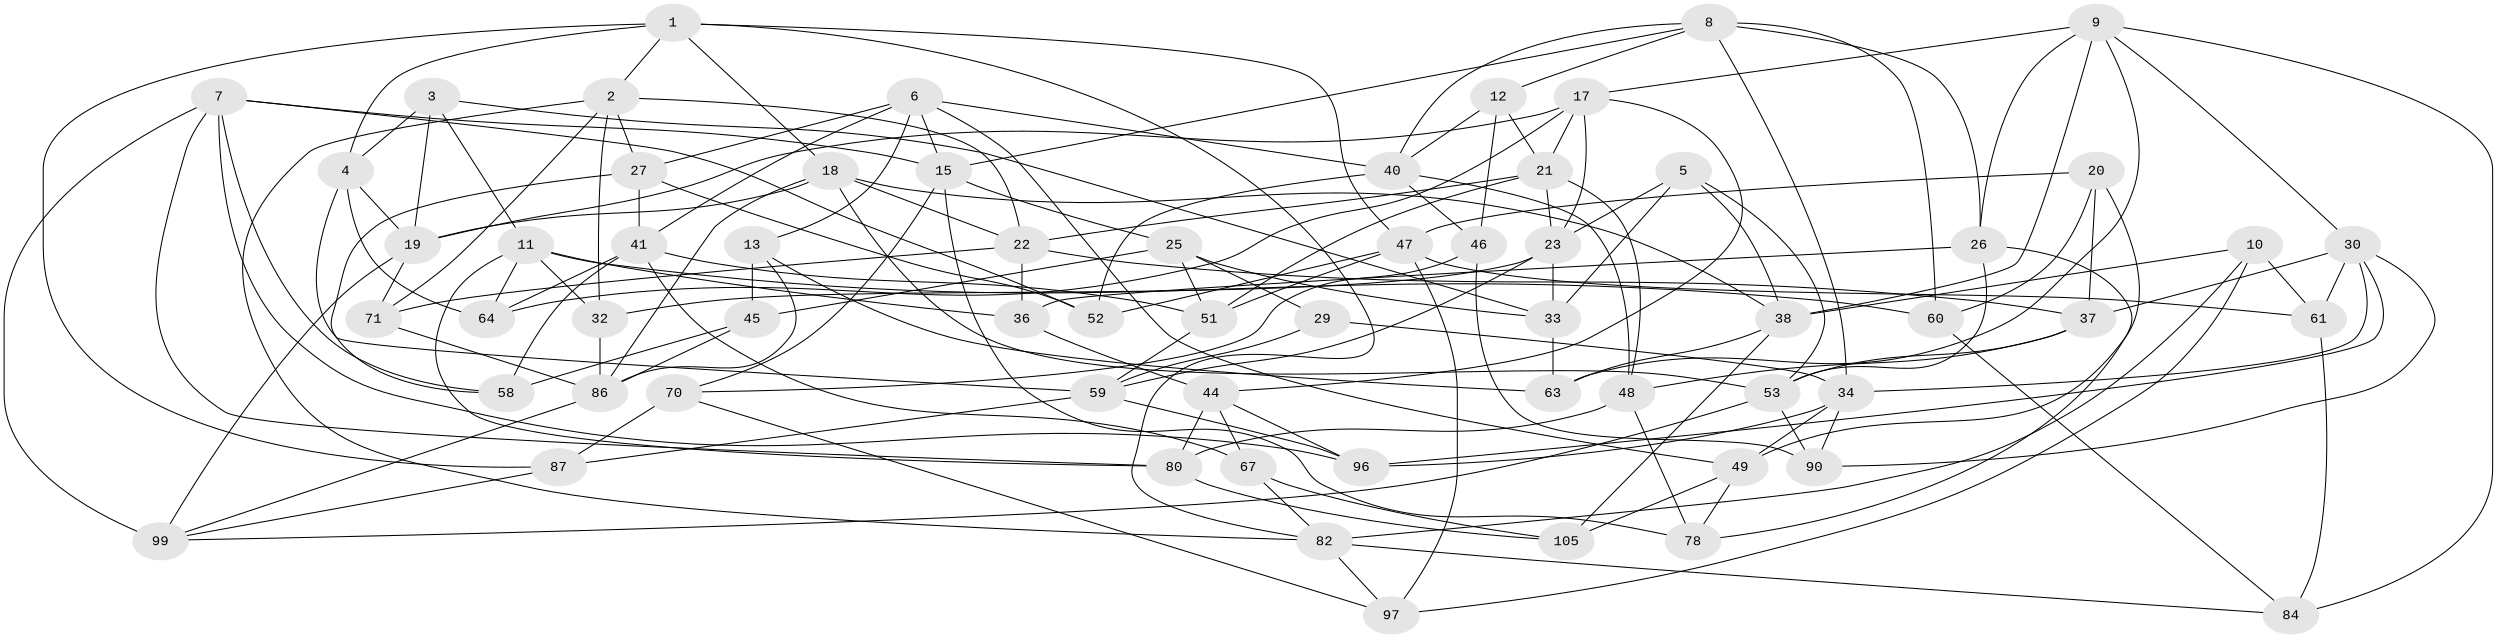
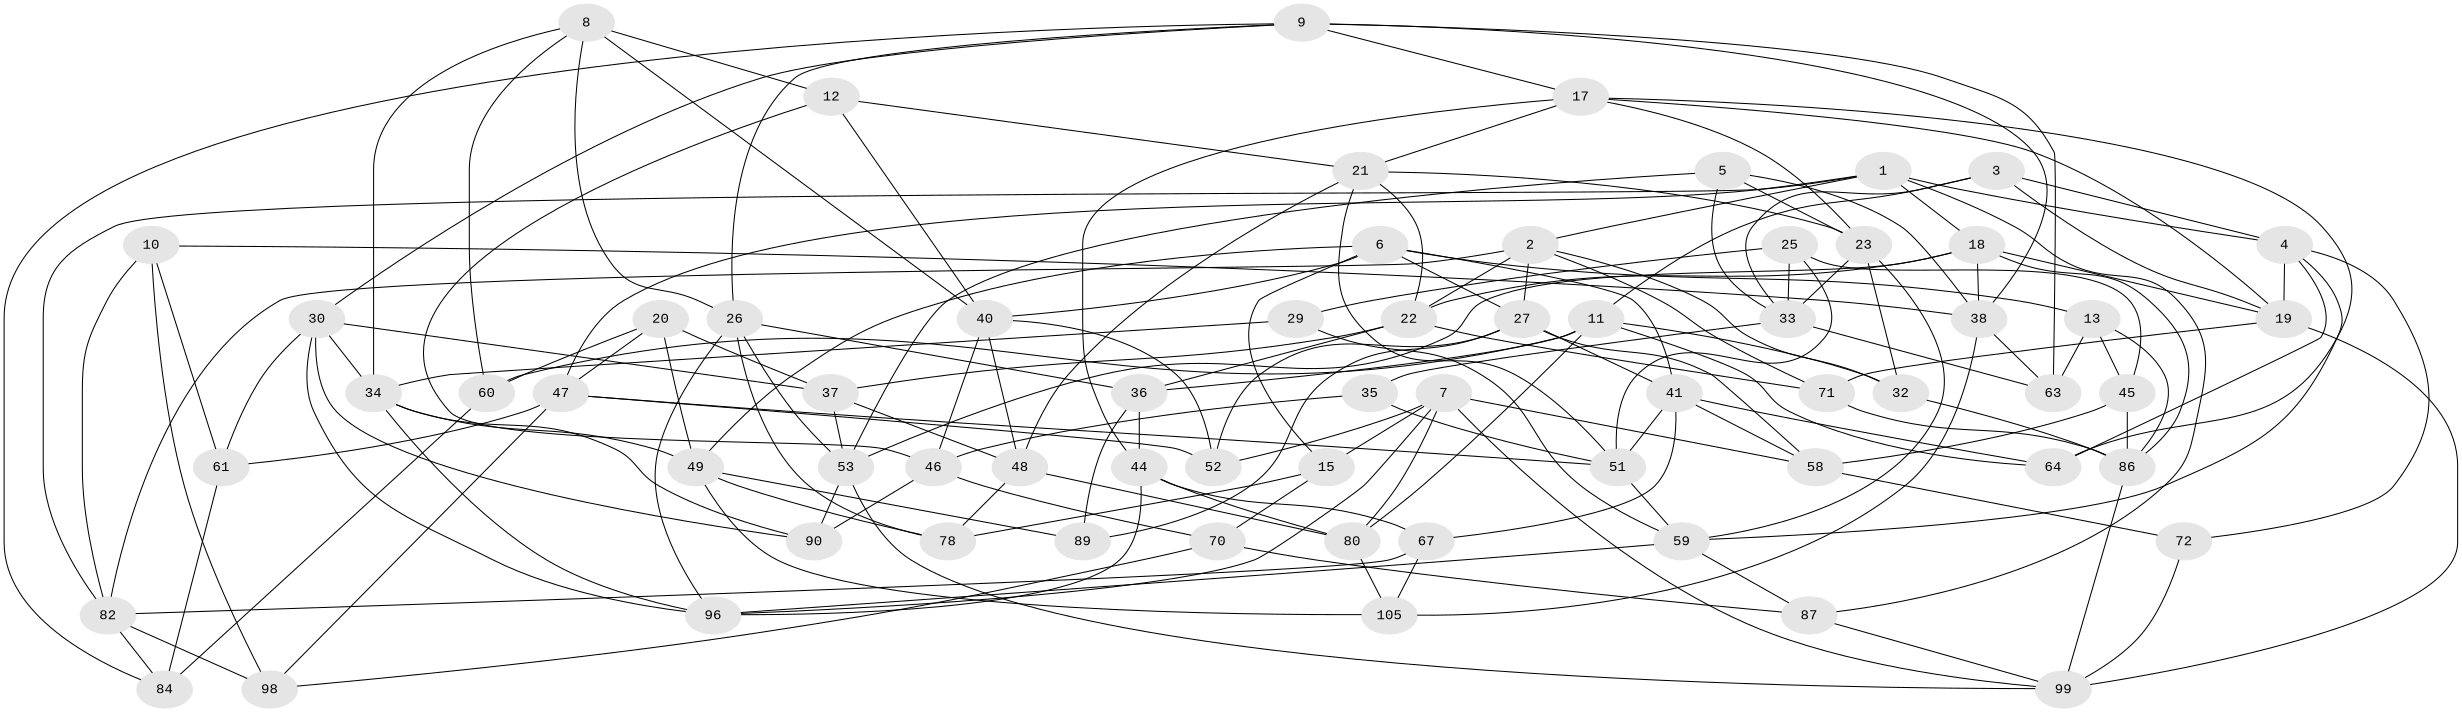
(1344, 93) -> none
(1048, 209) -> none
none -> (1370, 393)
none -> (656, 464)
none -> (1083, 541)
none -> (2184, 541)
(1391, 615) -> (270, 690)
